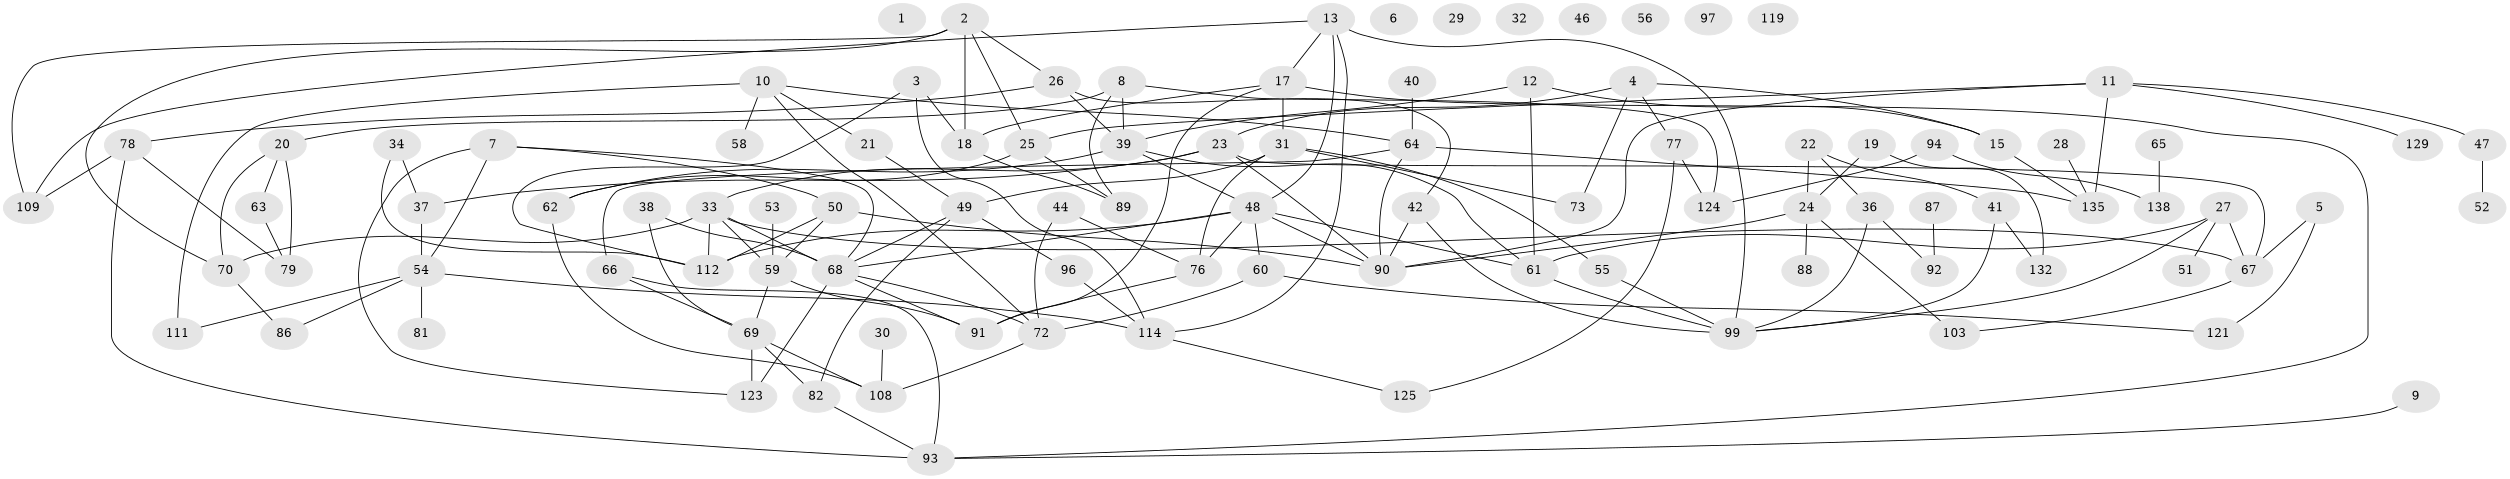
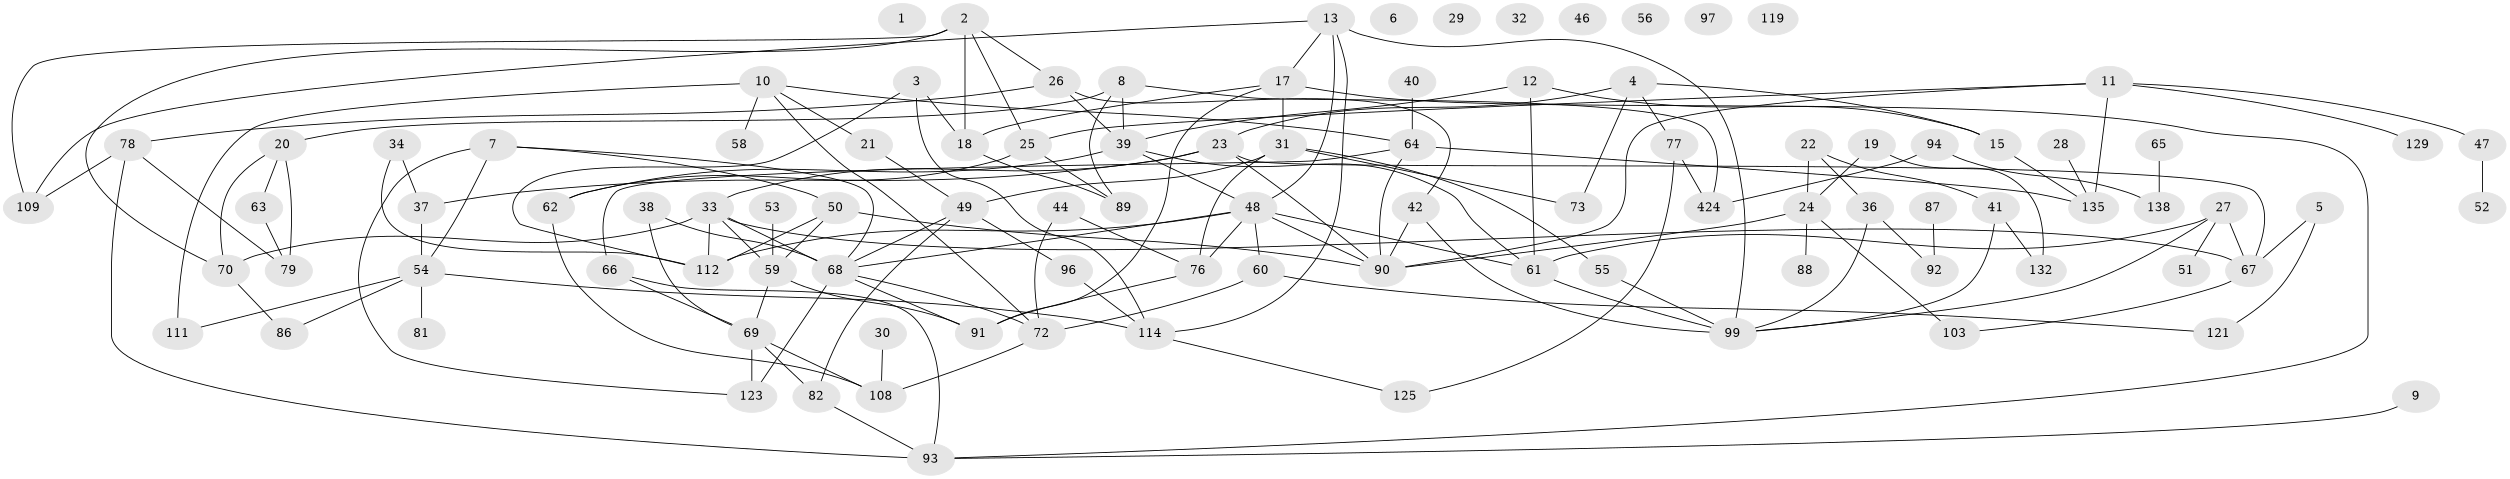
(1709, 208) -> (1709, 208)
